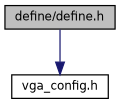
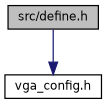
(60, 17) -> (53, 17)
